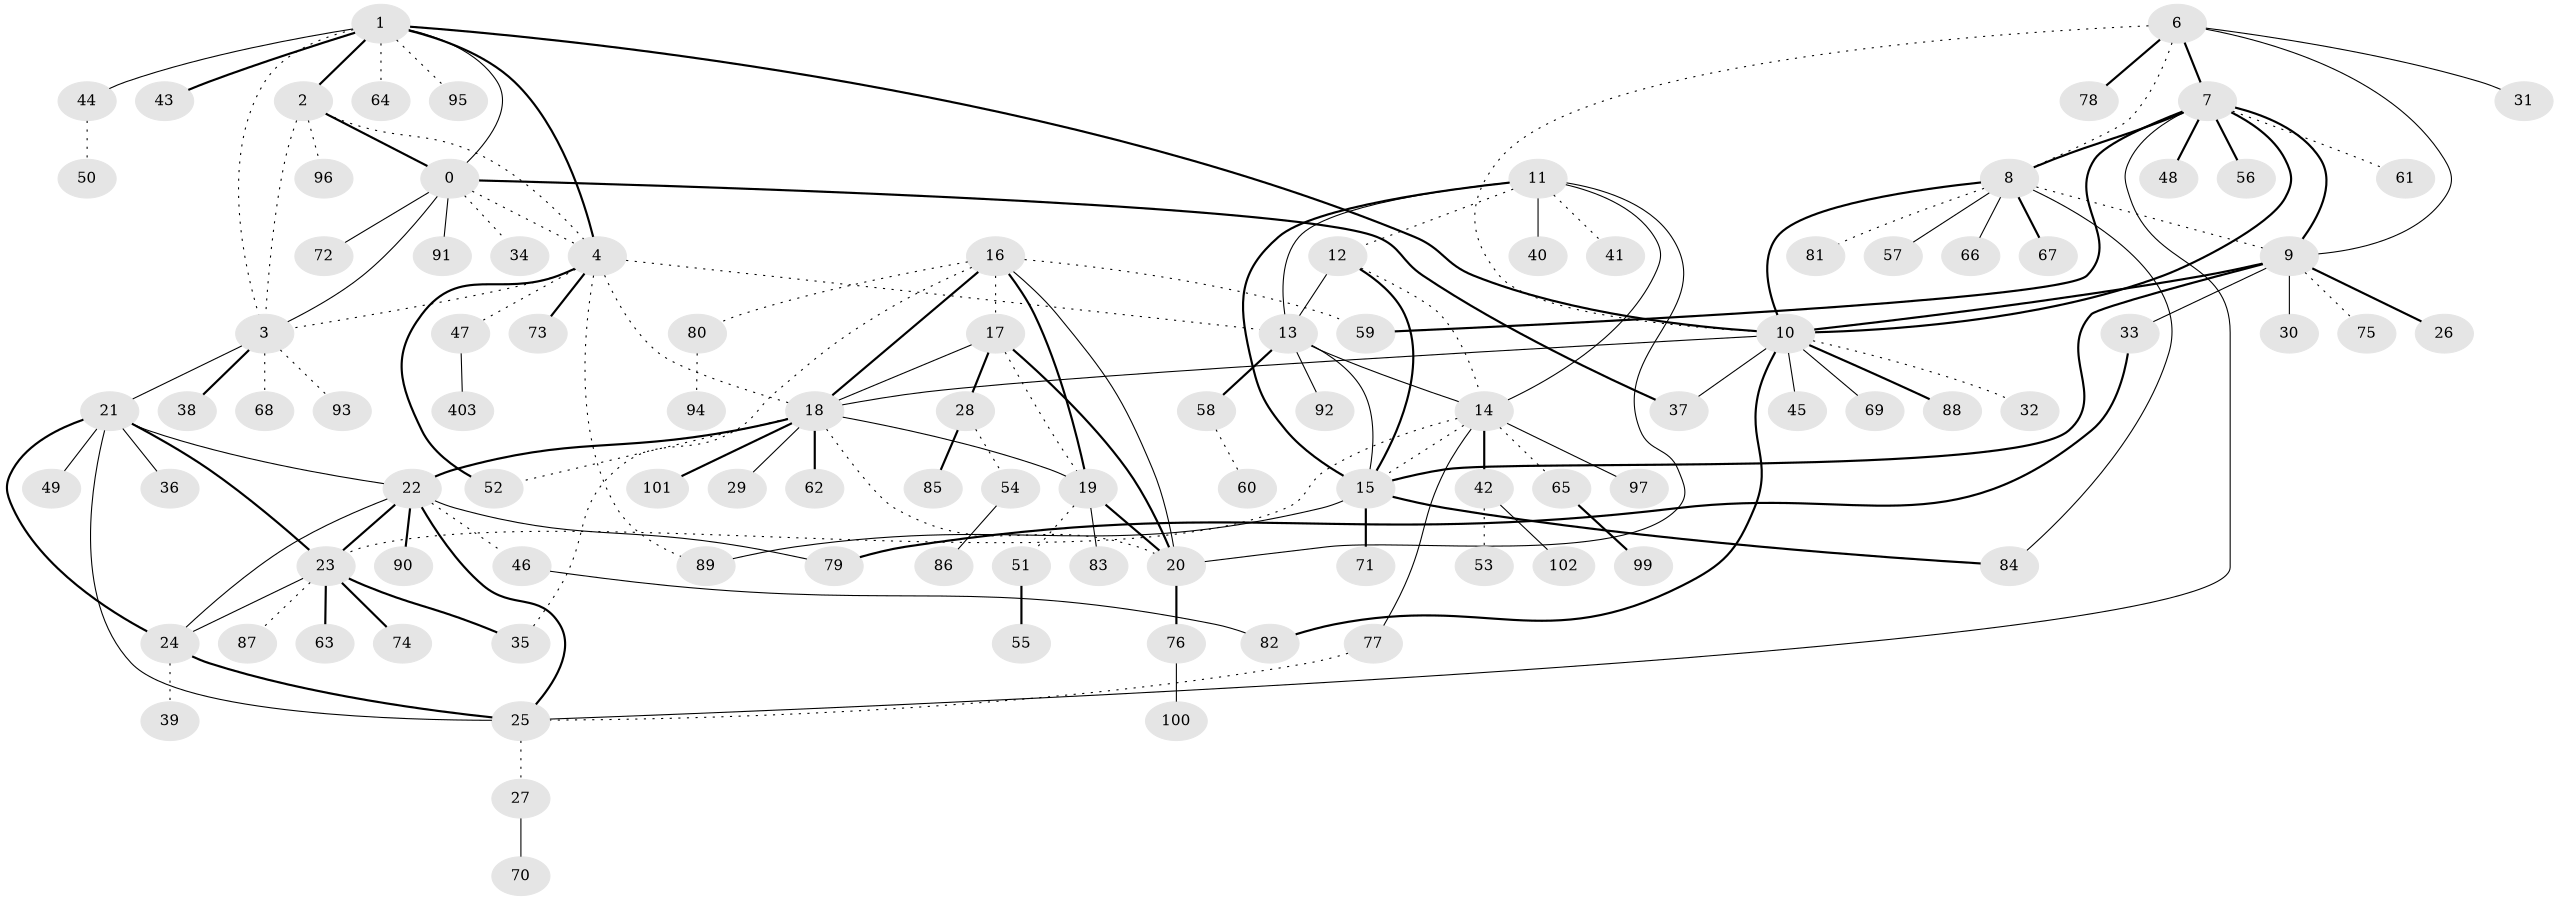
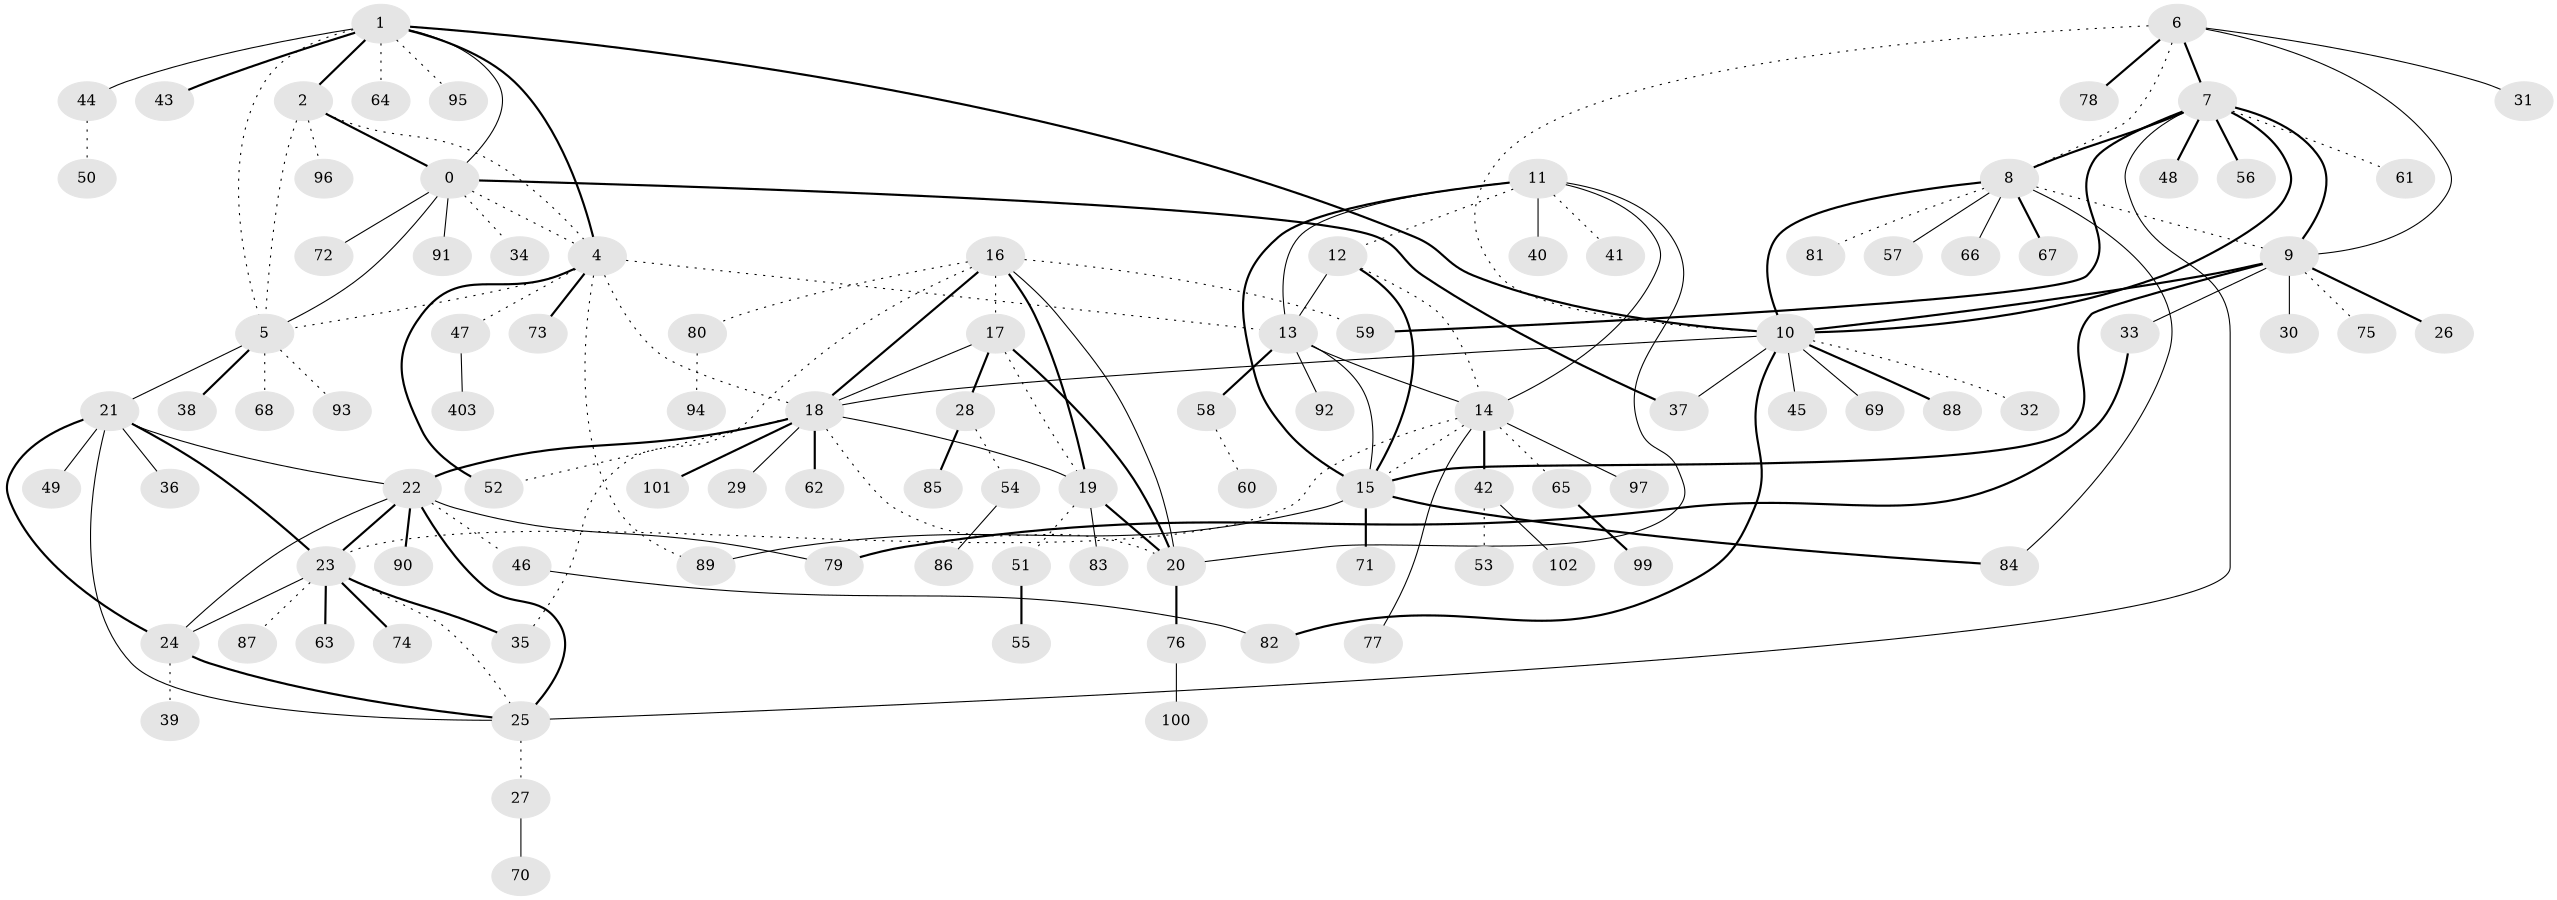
(265, 334) -> (265, 334)
(1150, 686) -> (442, 625)
